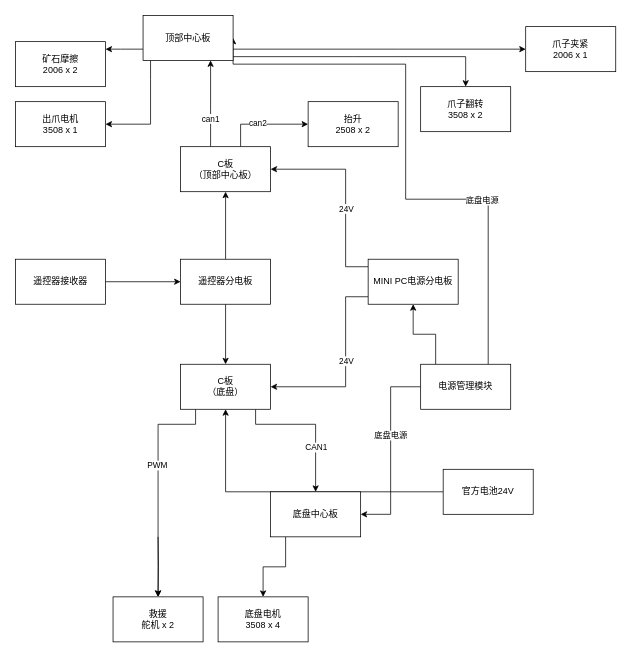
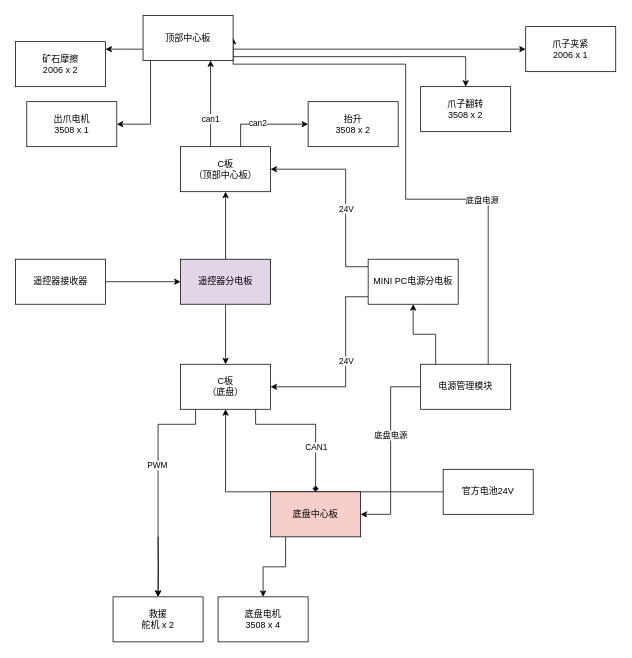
(60, 124) -> (72, 124)
(353, 124) -> (353, 124)
(225, 282) -> (225, 282)
(315, 485) -> (315, 484)
(315, 514) -> (315, 514)
